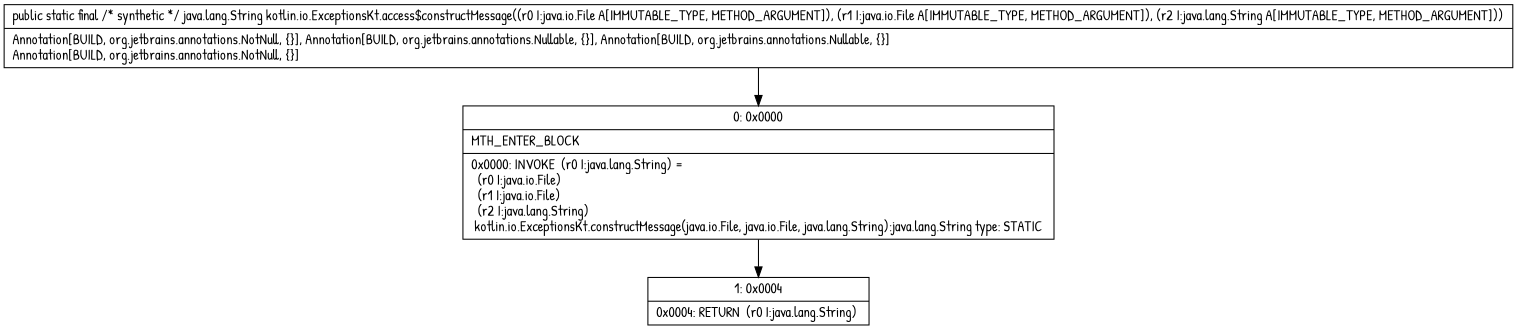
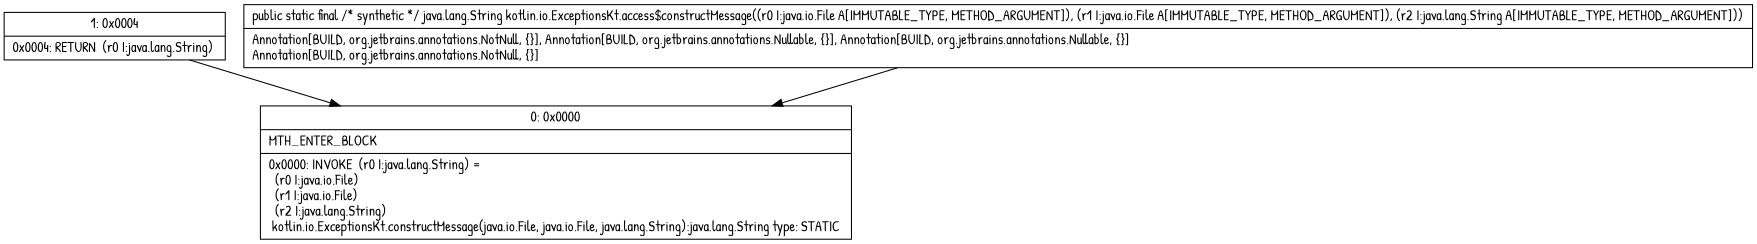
(758, 253) -> (260, 81)
